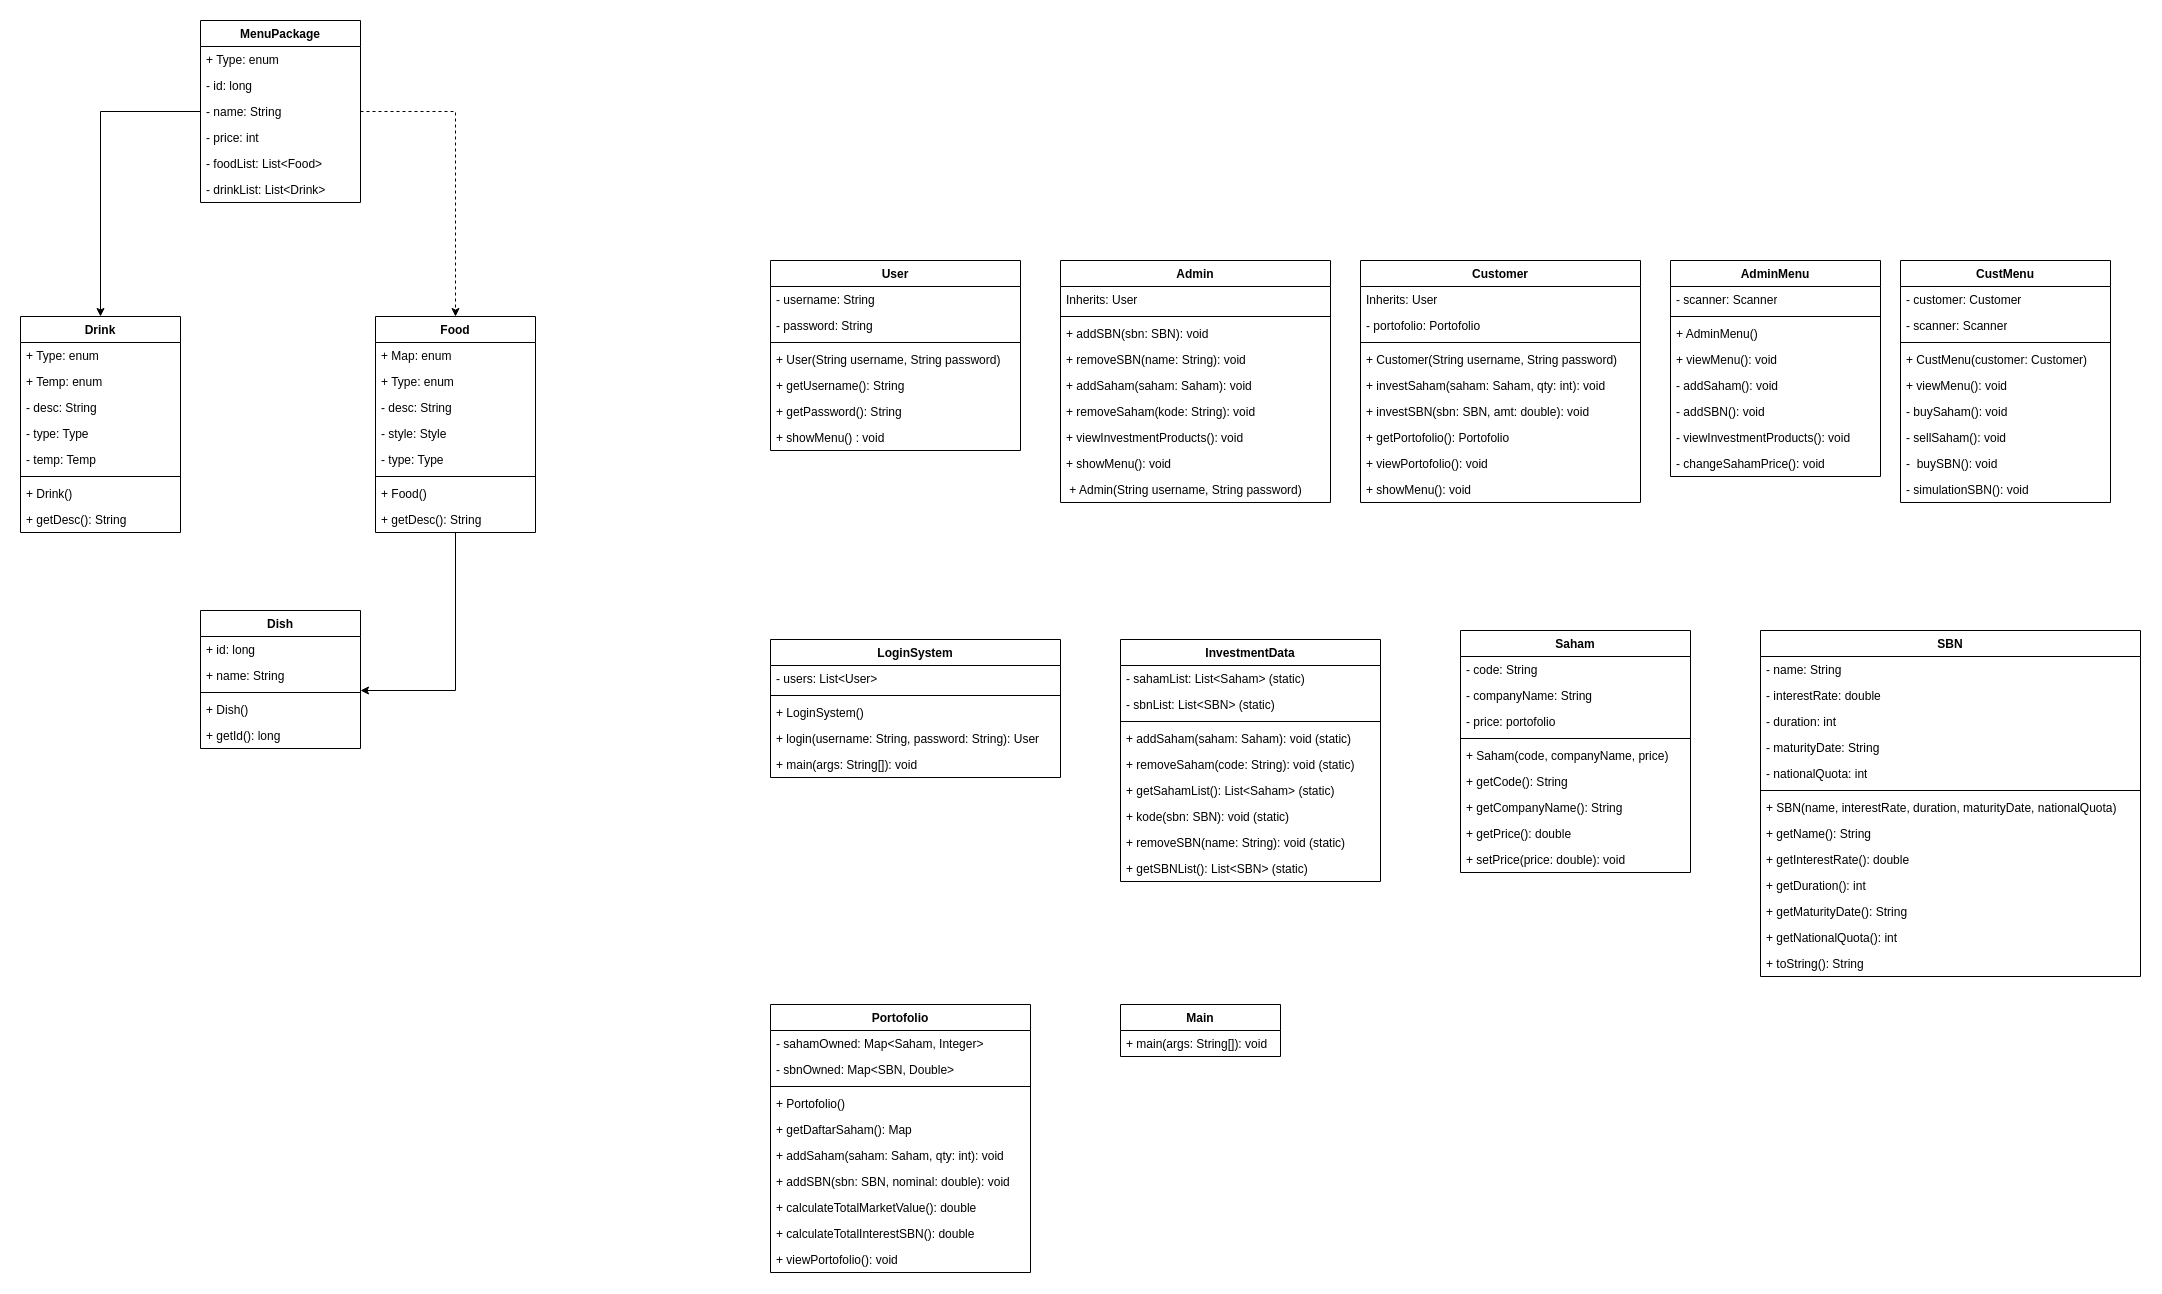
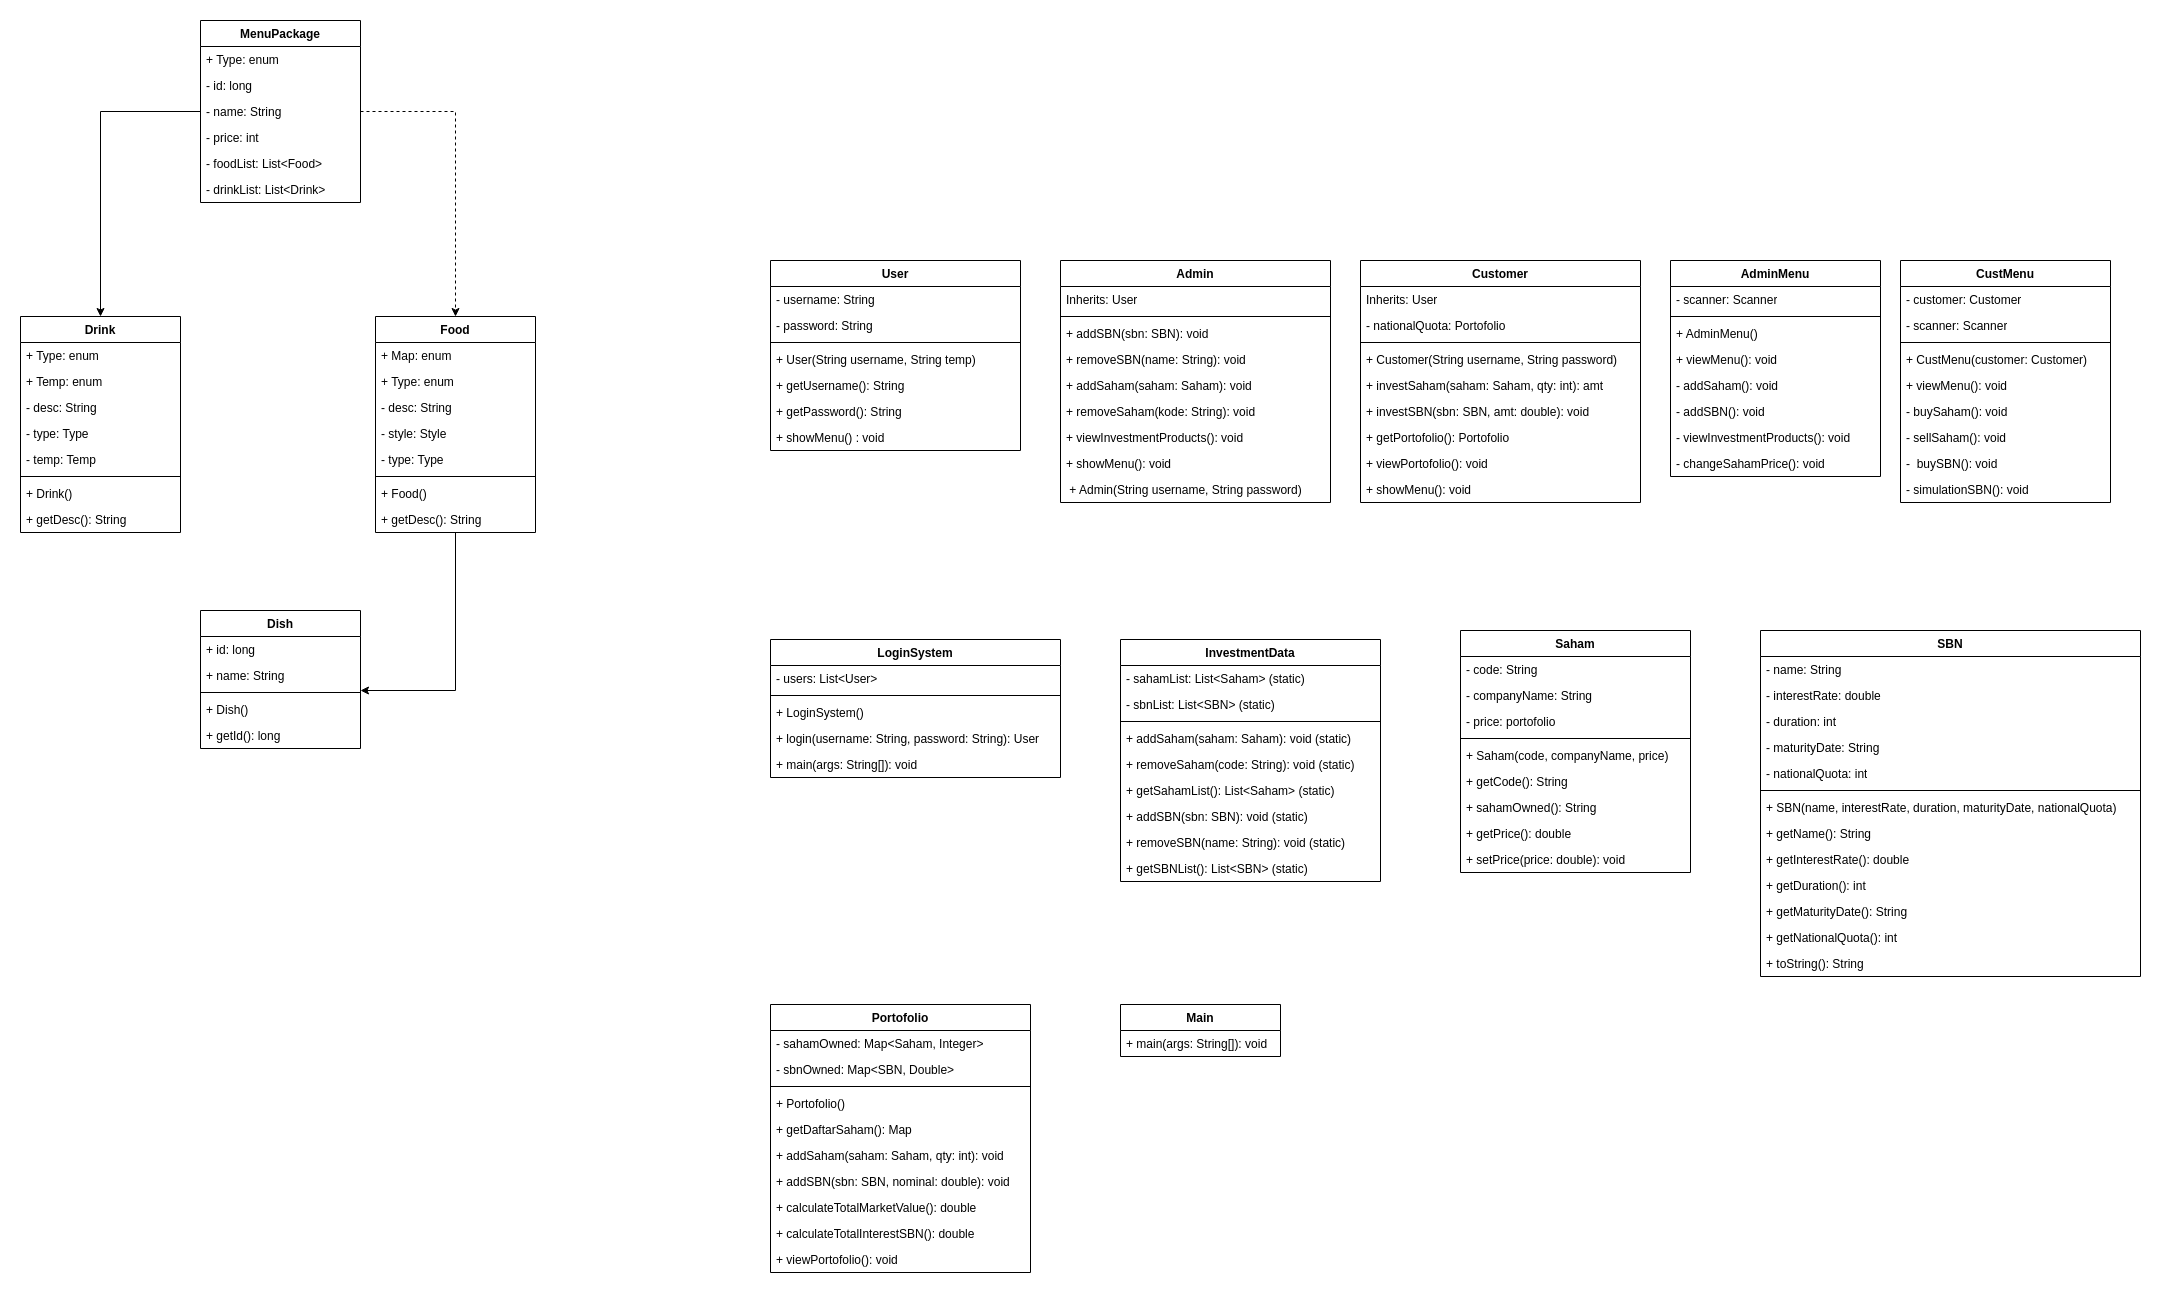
(1436, 327) -> (1446, 327)
(897, 368) -> (890, 361)
(1492, 387) -> (1490, 387)
(1548, 809) -> (1534, 809)
(1218, 818) -> (1225, 818)
